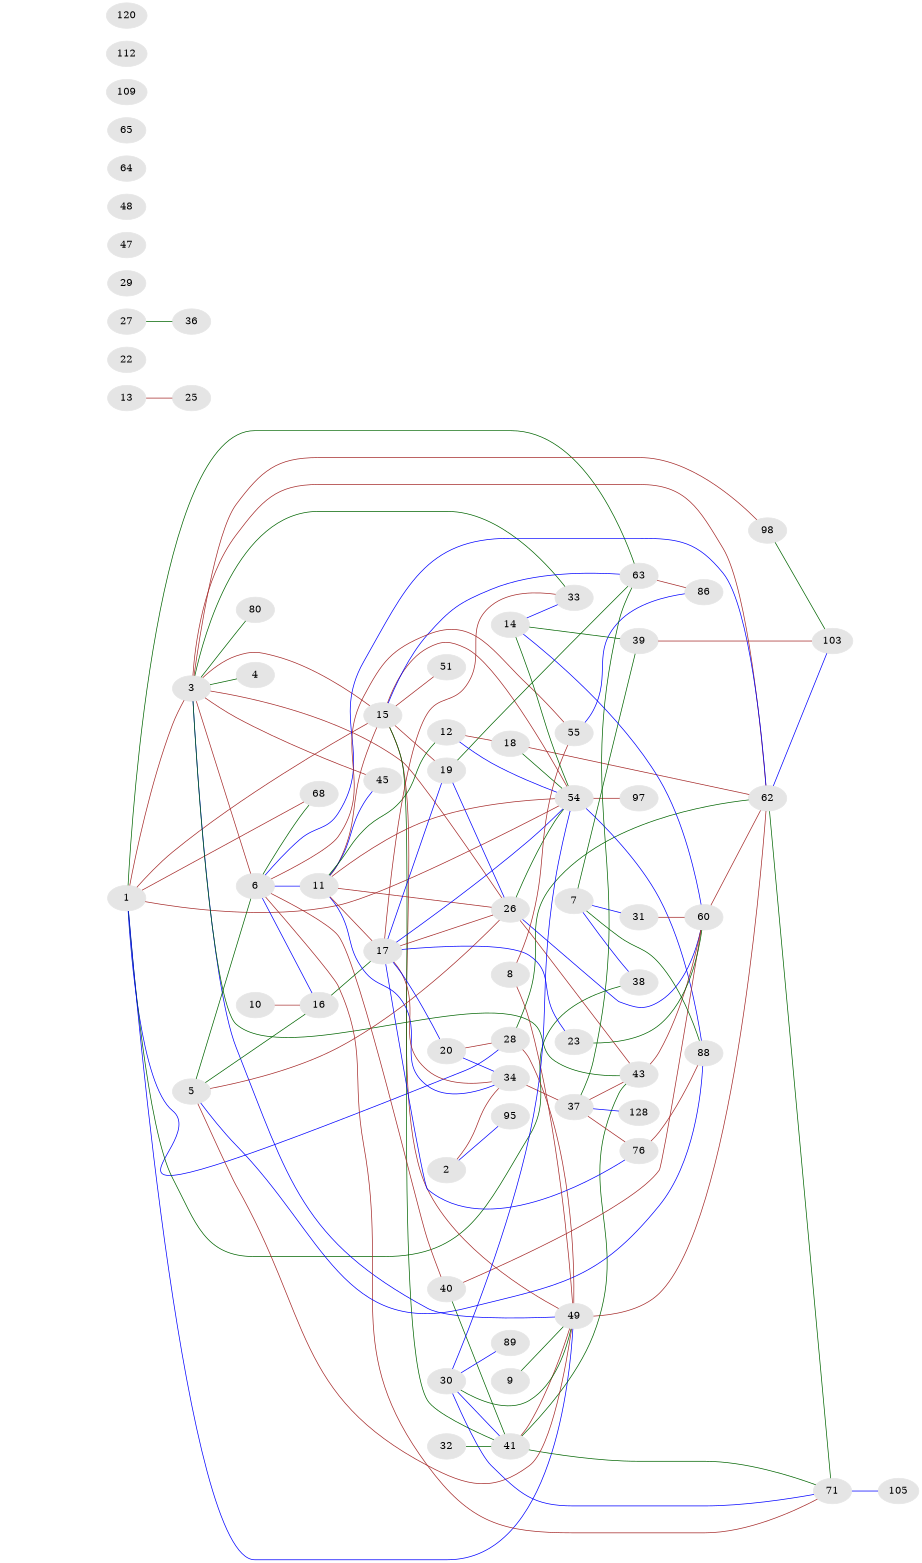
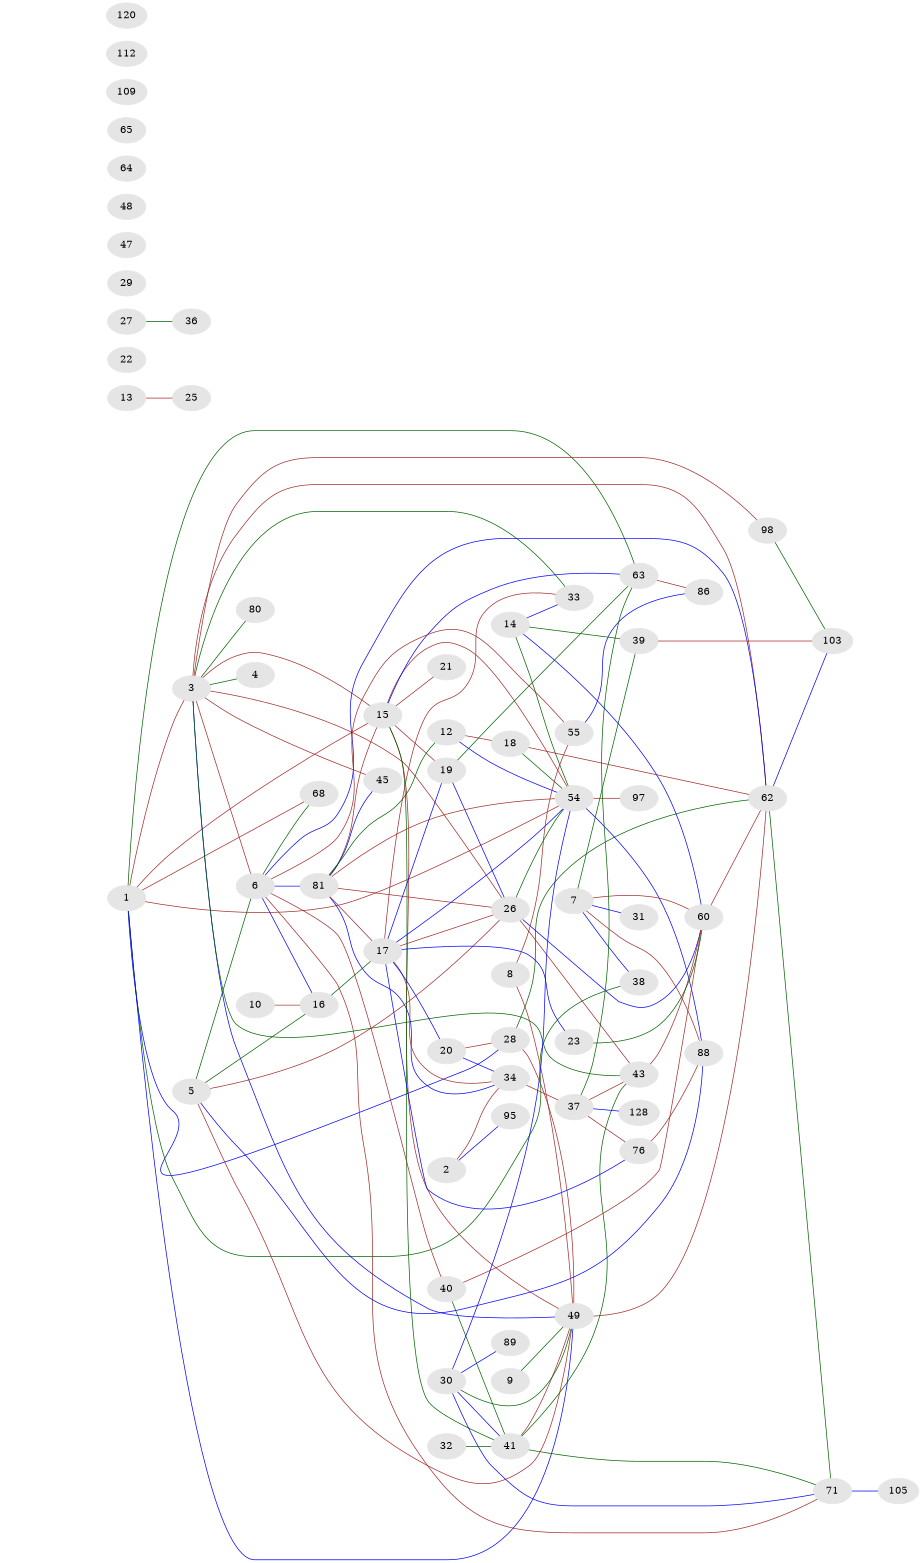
(447, 667) -> (447, 667)
(319, 886) -> (319, 886)
(673, 917) -> (642, 896)
(658, 962) -> (658, 962)
